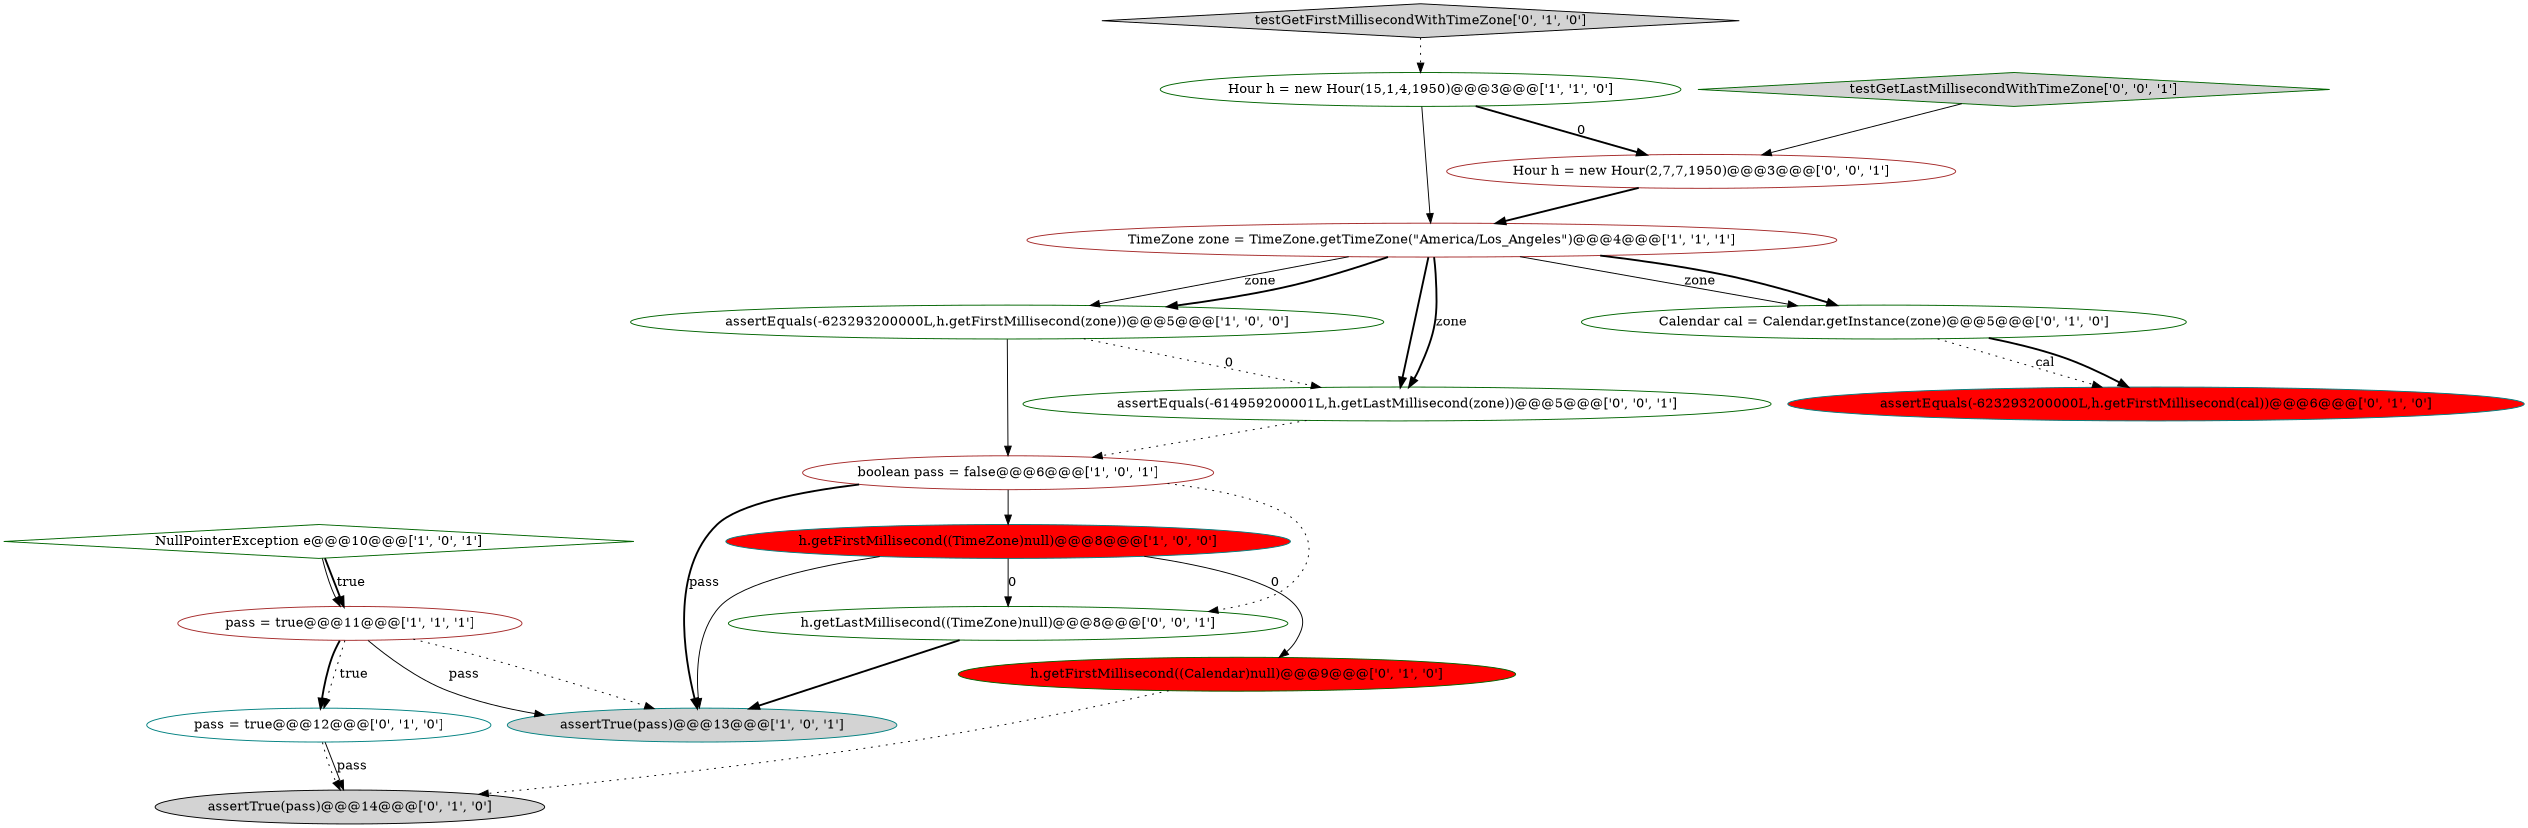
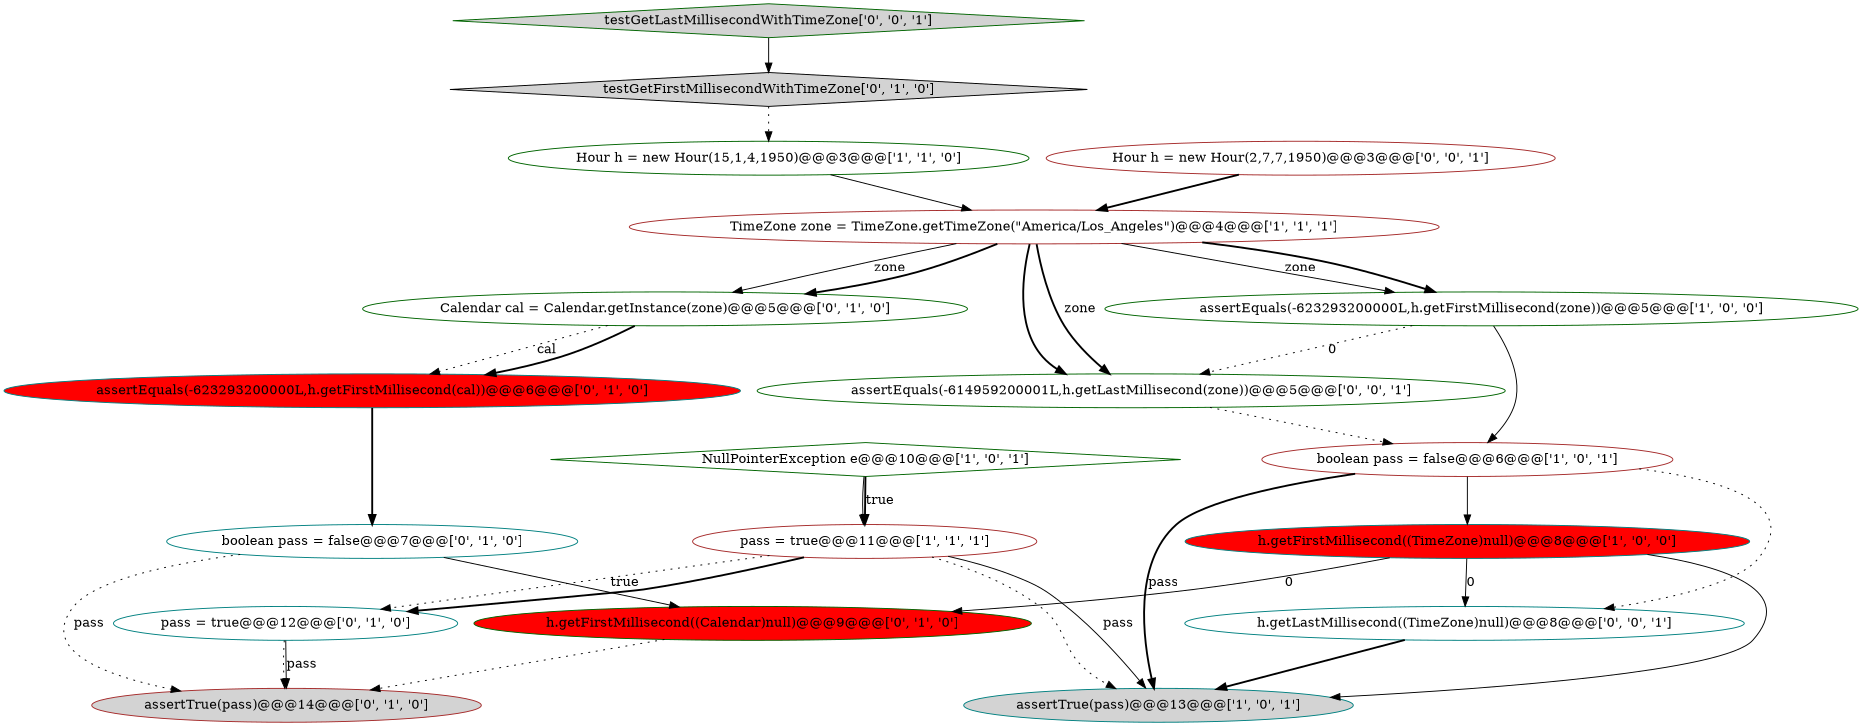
(1867, 128) -> (769, 50)
(1556, 129) -> none
none -> (372, 541)
(1008, 623) -> (1465, 623)
(350, 807) -> (287, 705)
